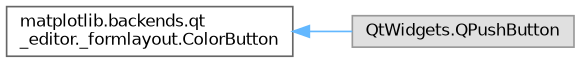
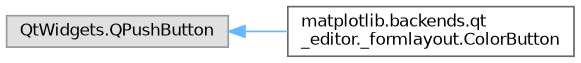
(331, 31) -> (267, 31)
